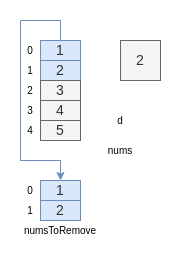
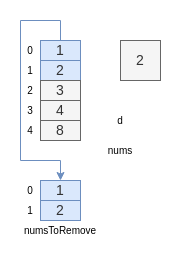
(61, 131) -> (61, 131)
